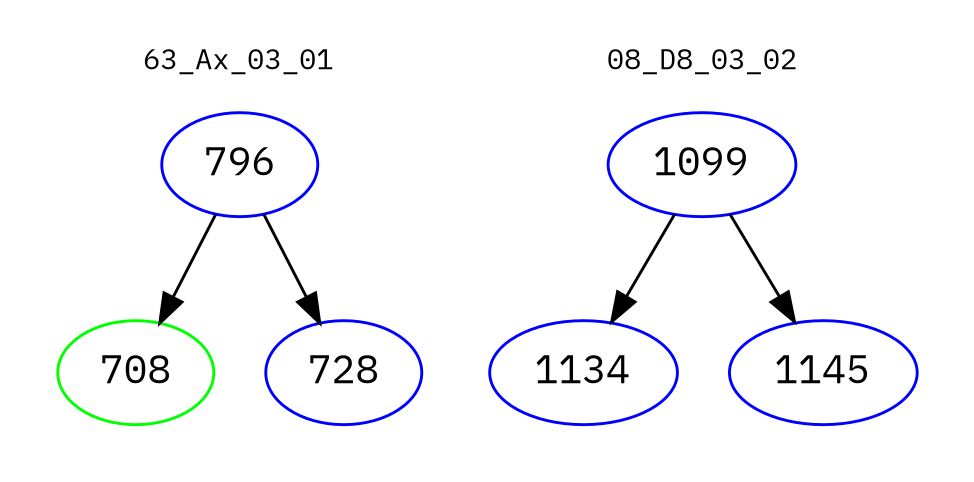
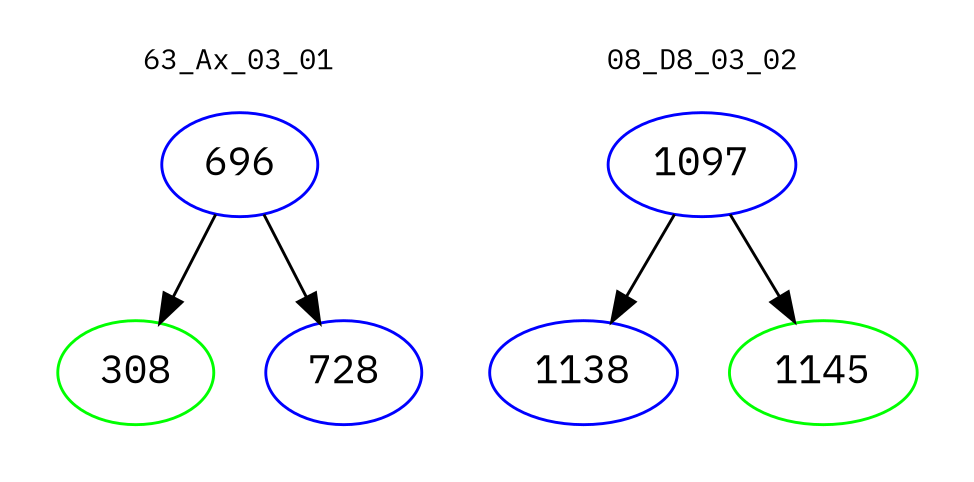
(240, 165) -> (240, 165)
(702, 165) -> (702, 165)
(136, 373) -> (136, 373)
(584, 373) -> (584, 373)
(823, 373) -> (823, 373)
